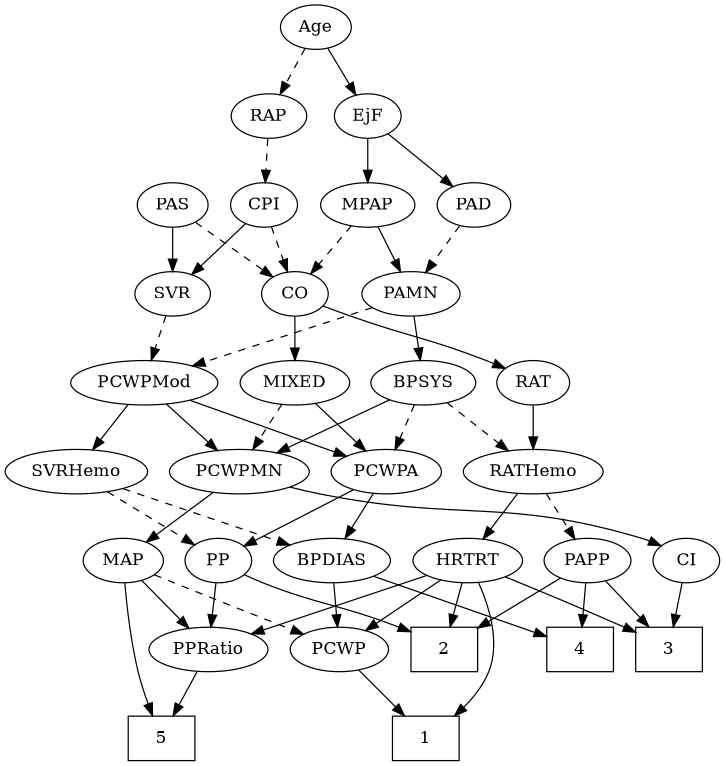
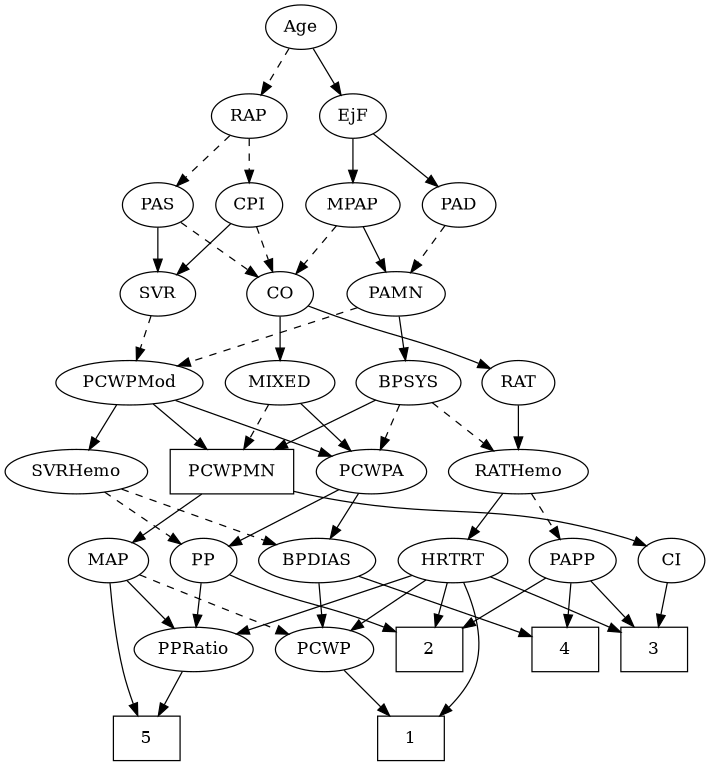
none -> (208, 156)
(239, 472) -> (232, 472)
